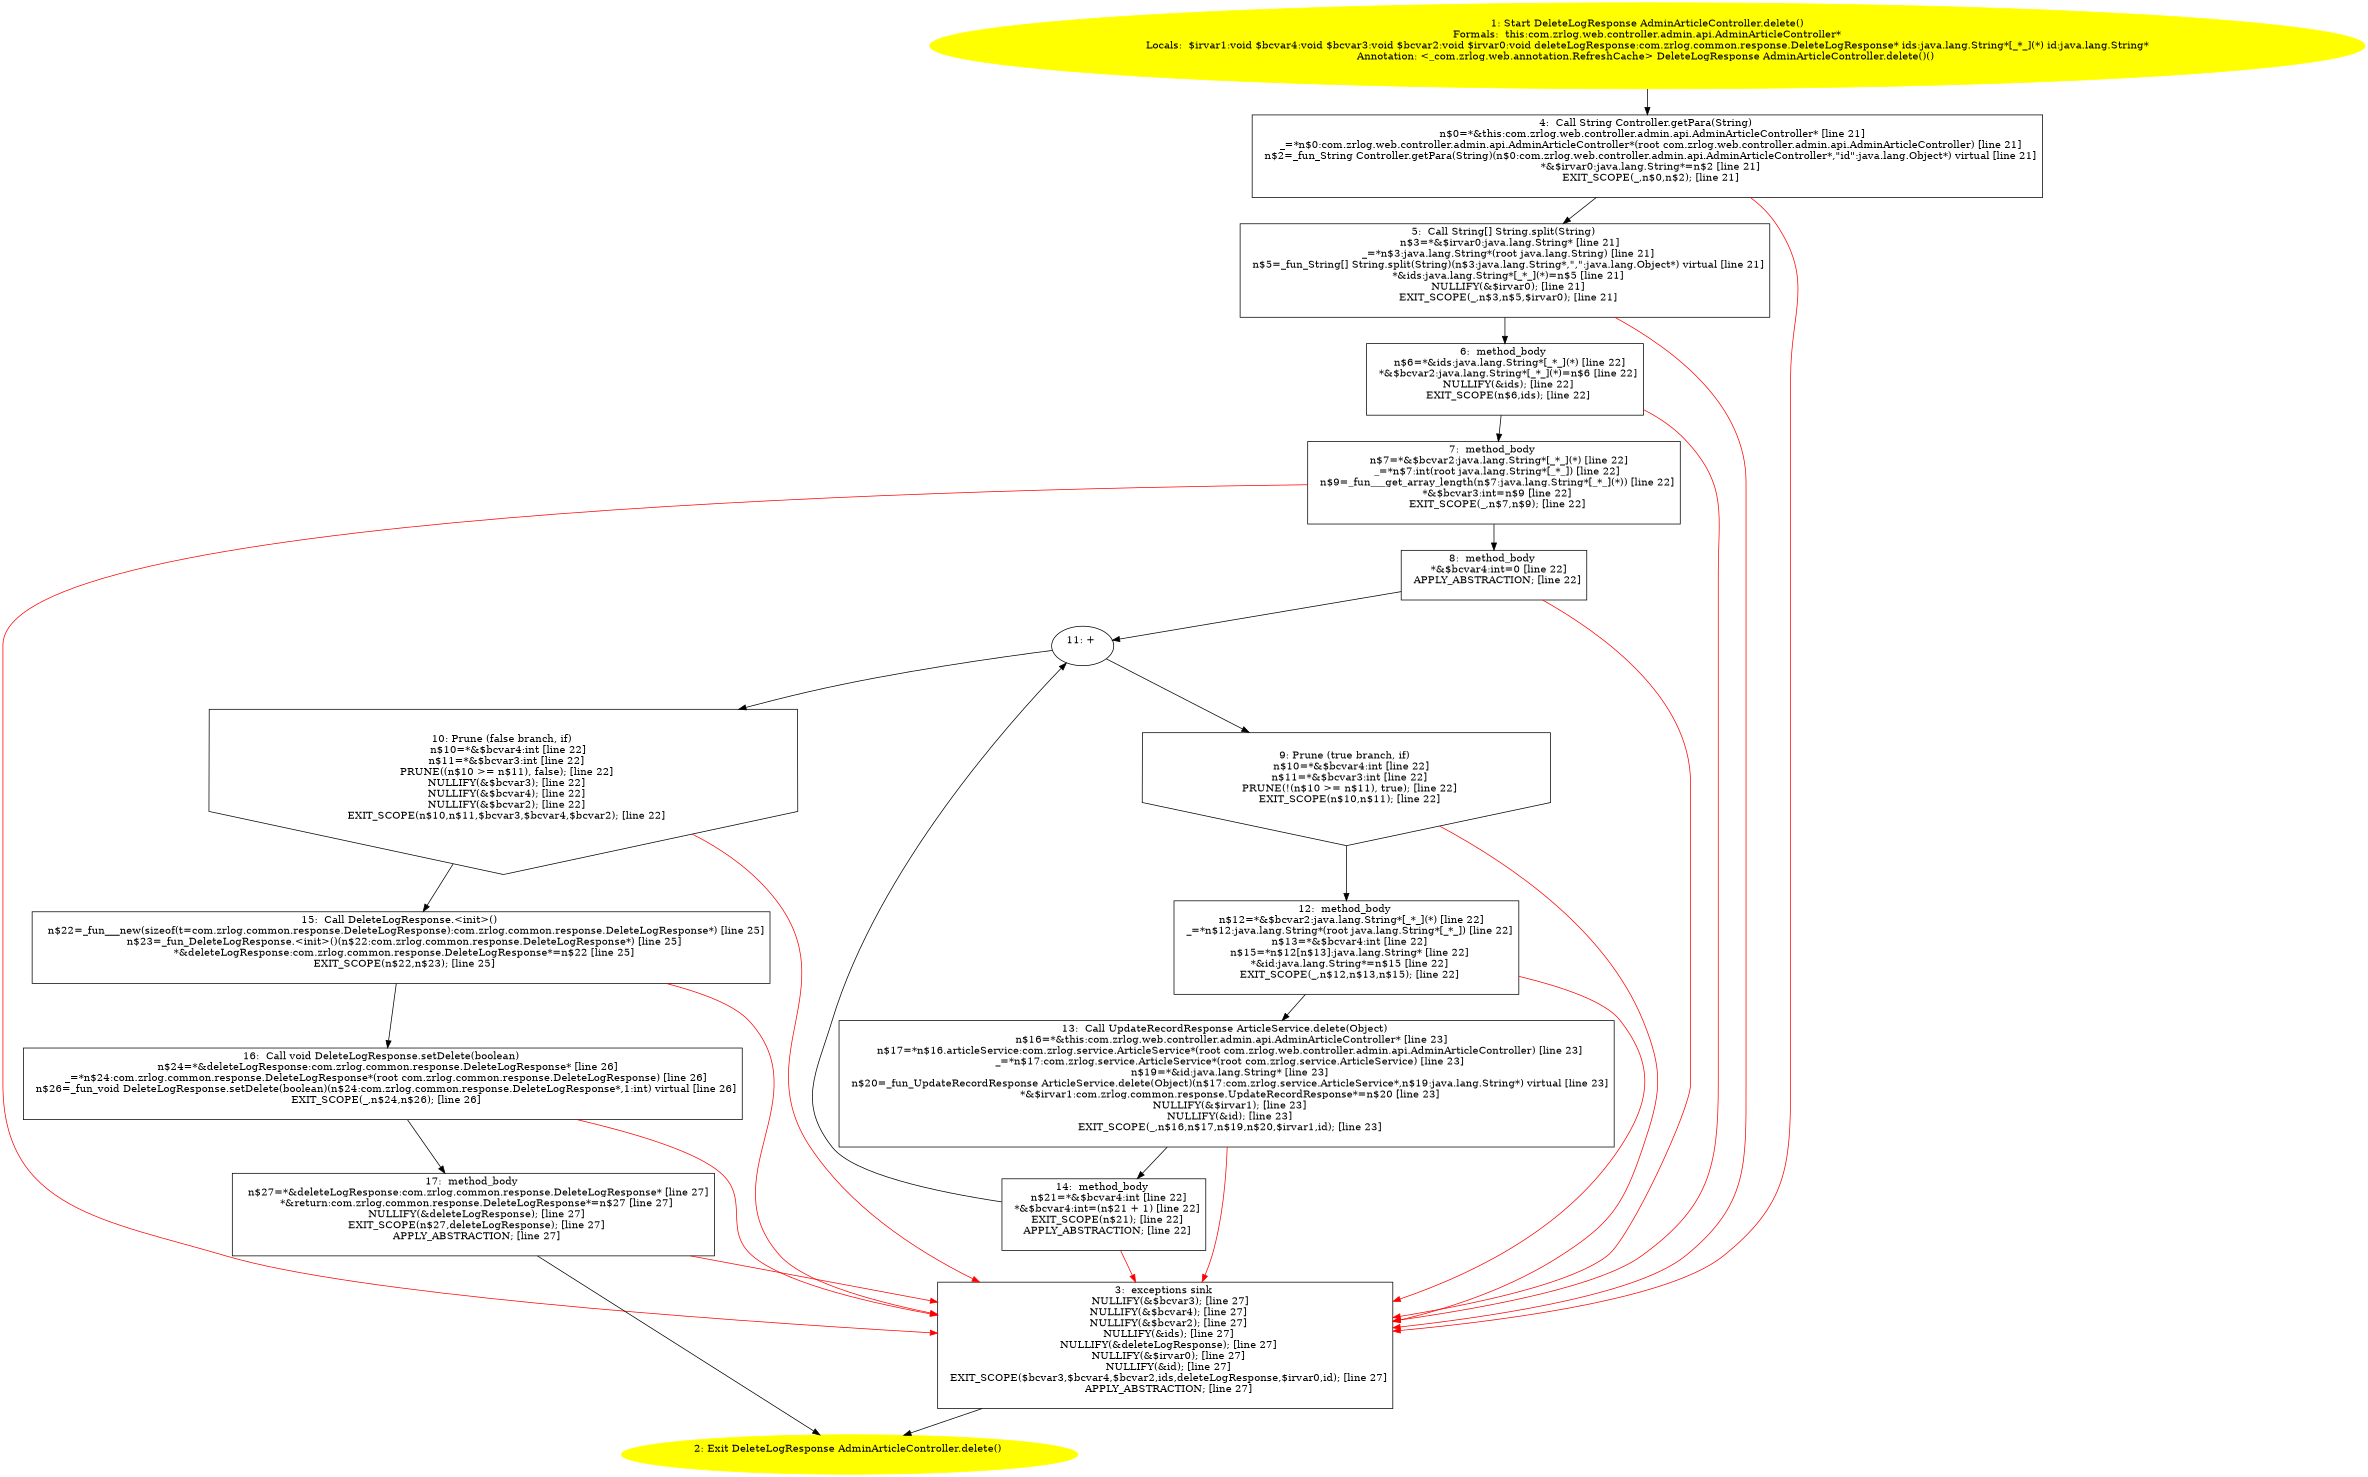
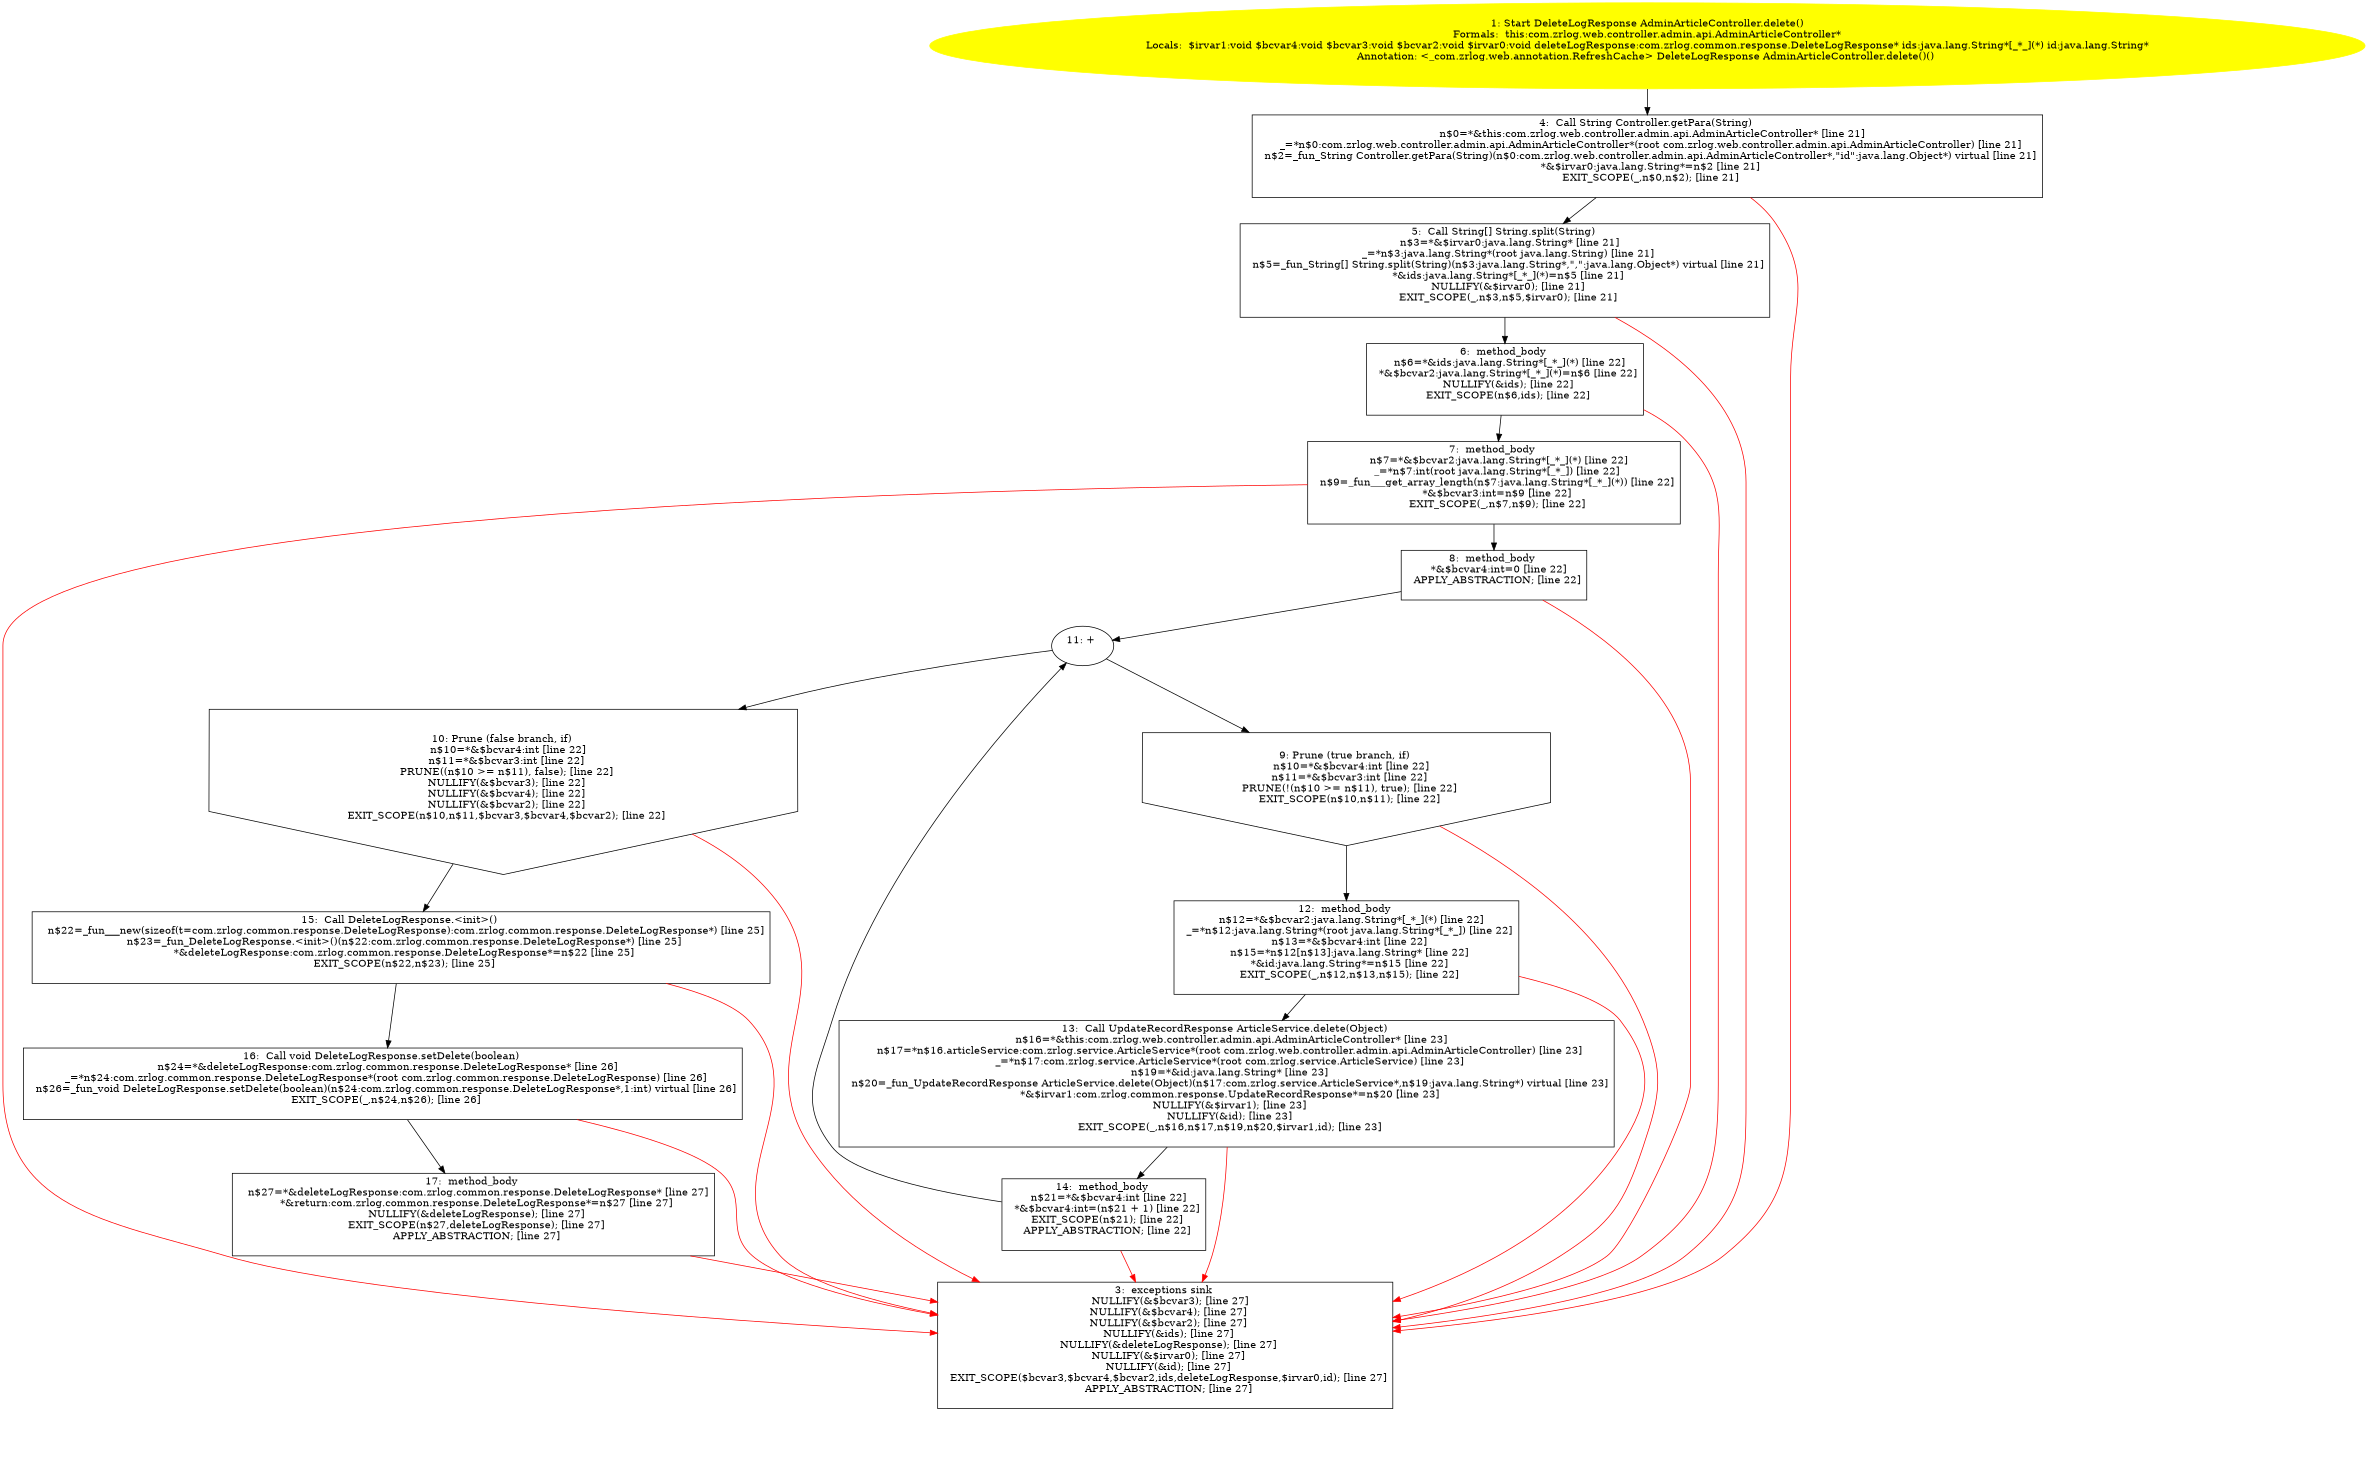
(850, 1454) -> none
